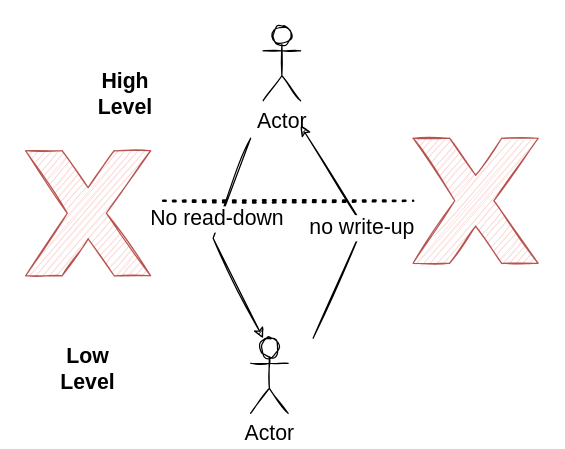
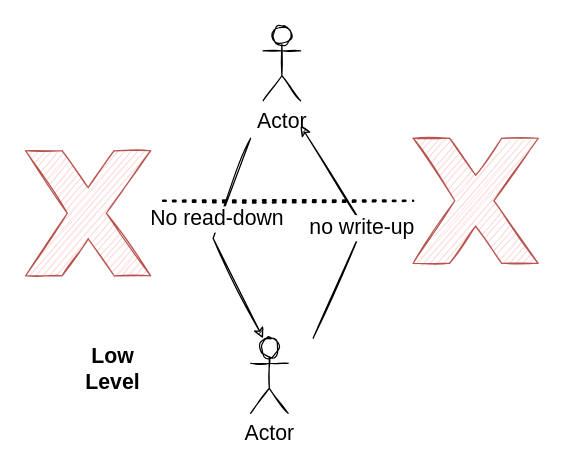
(126, 94) -> none
(88, 369) -> (113, 369)
